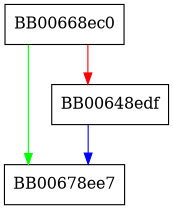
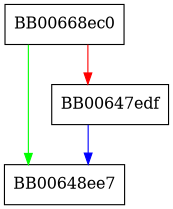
(110, 105) -> (110, 105)
(65, 185) -> (65, 185)
